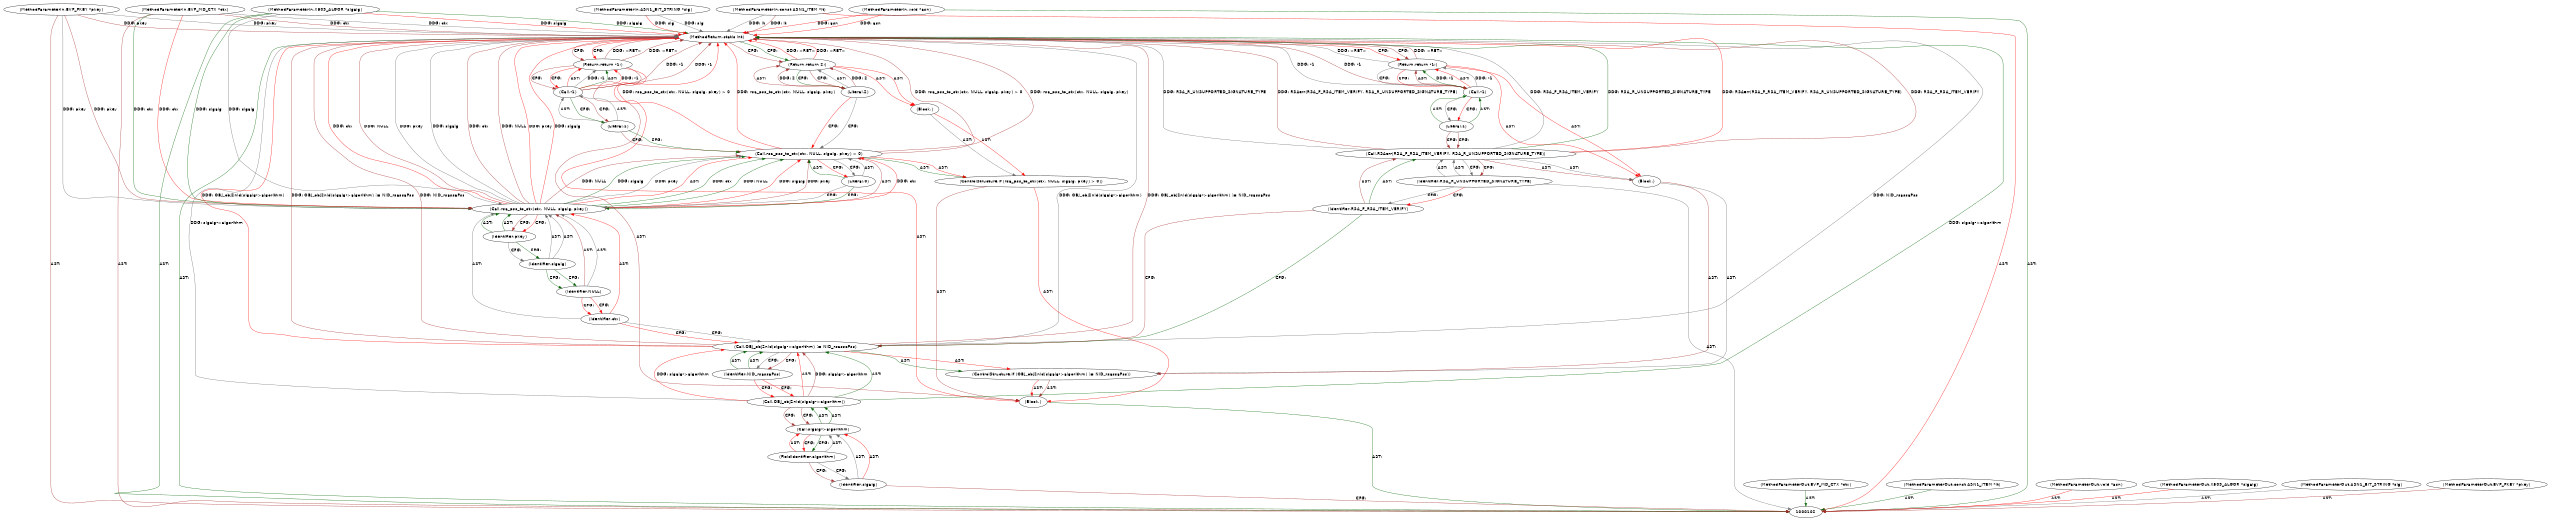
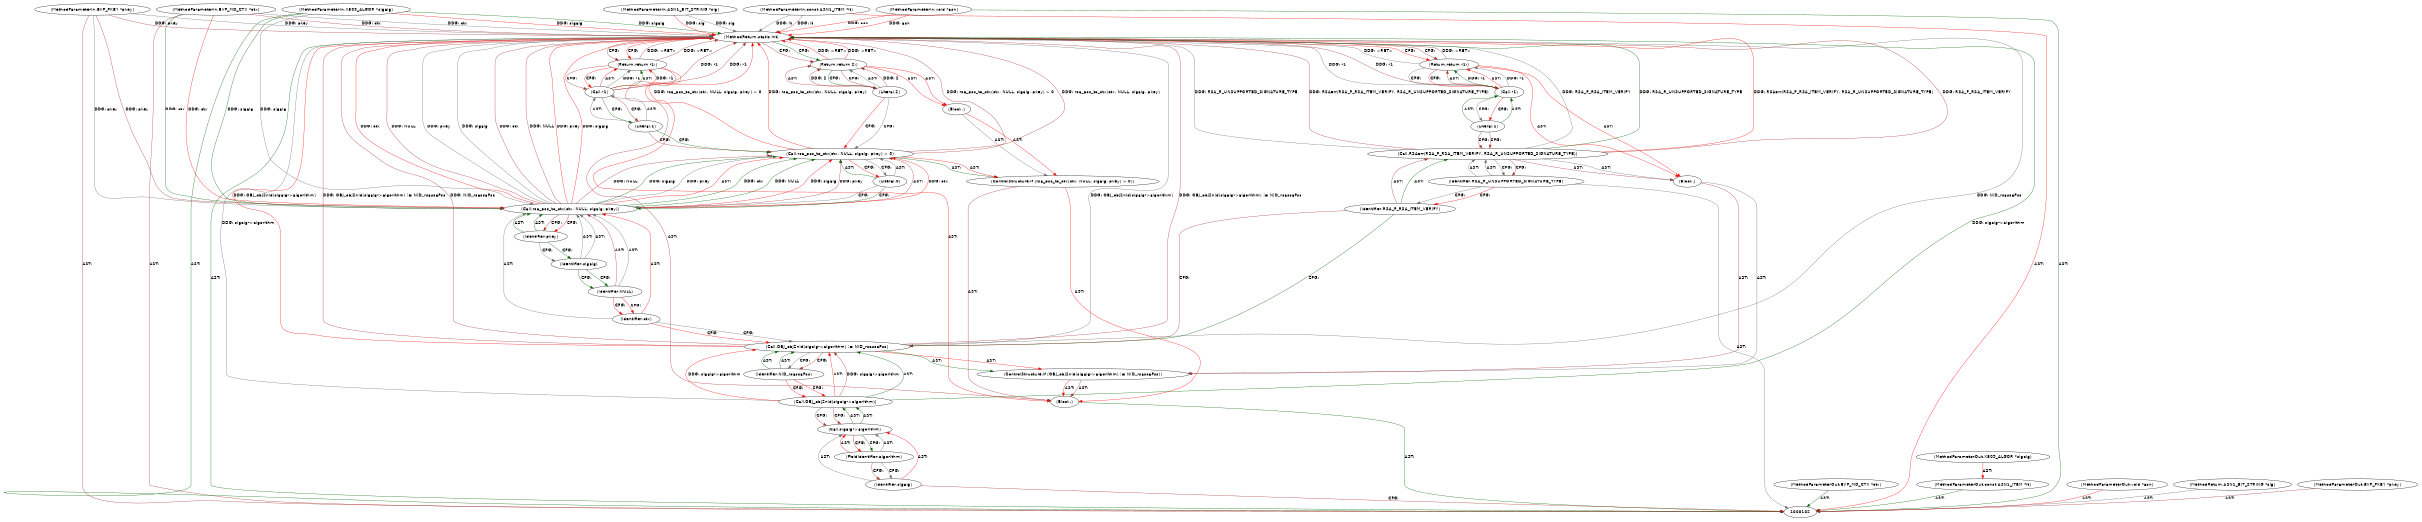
(2351, 484) -> (2233, 484)
(2035, 503) -> (1983, 469)
